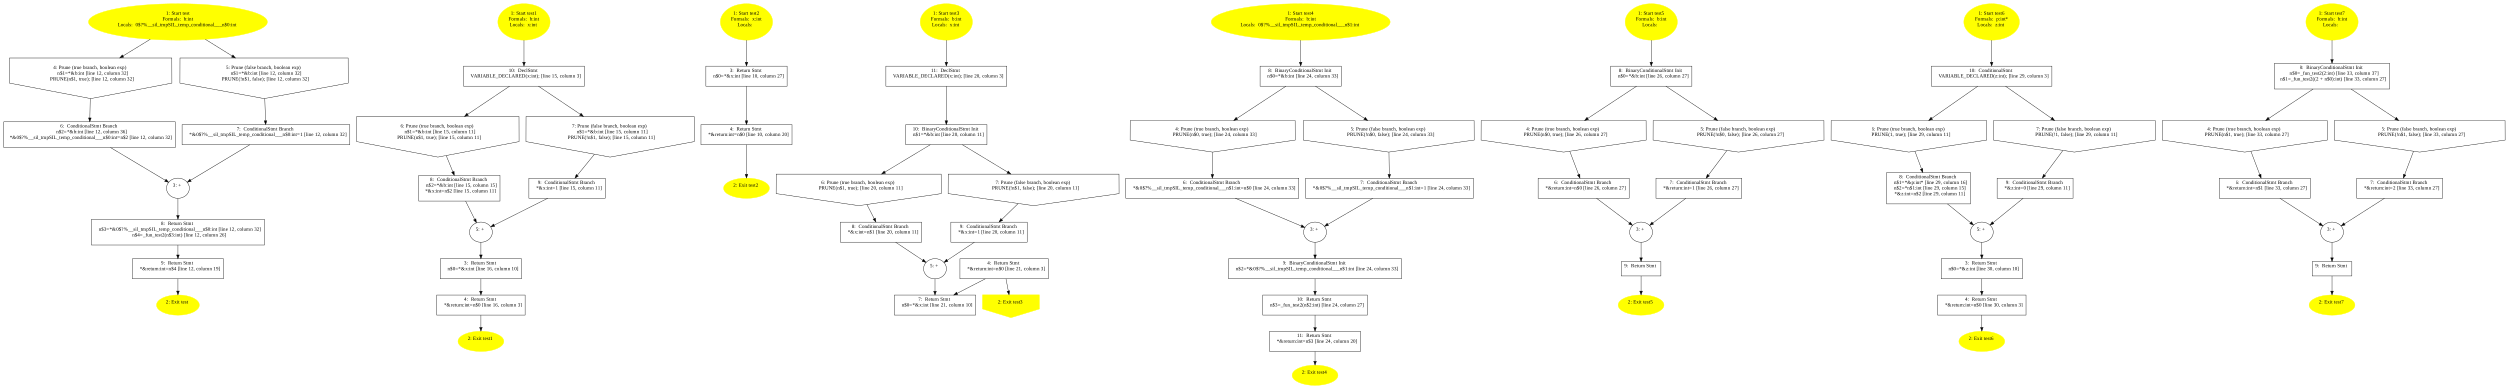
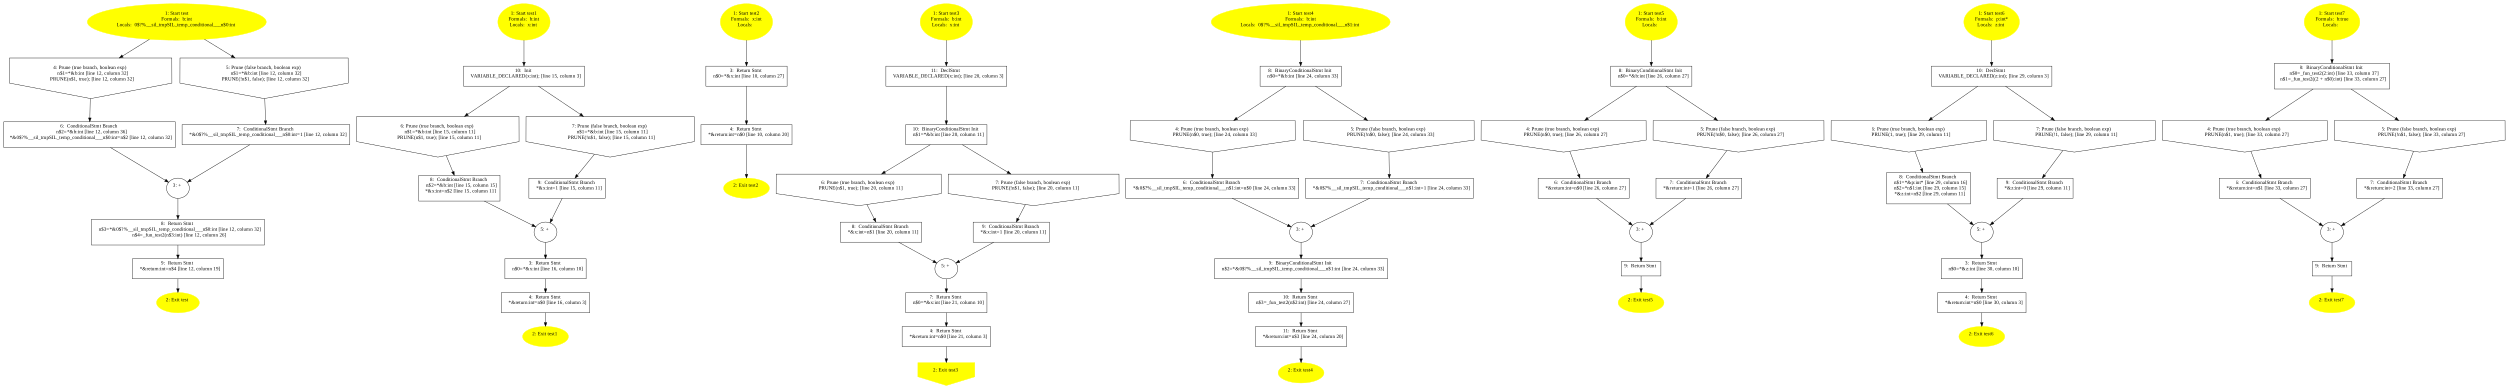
(2332, 22) -> (2332, 22)
(524, 76) -> (524, 76)
(1992, 76) -> (1992, 76)
(971, 286) -> (946, 318)
